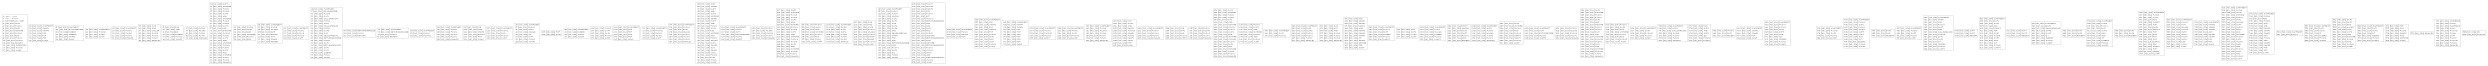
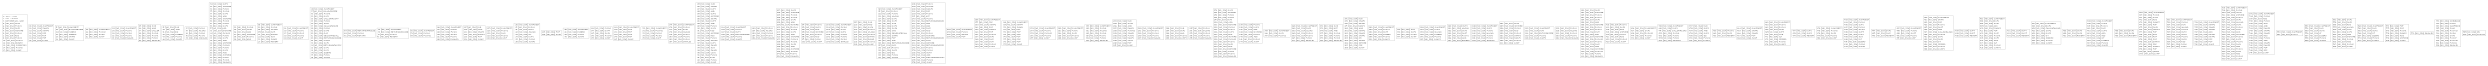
none -> (1803, 33)
